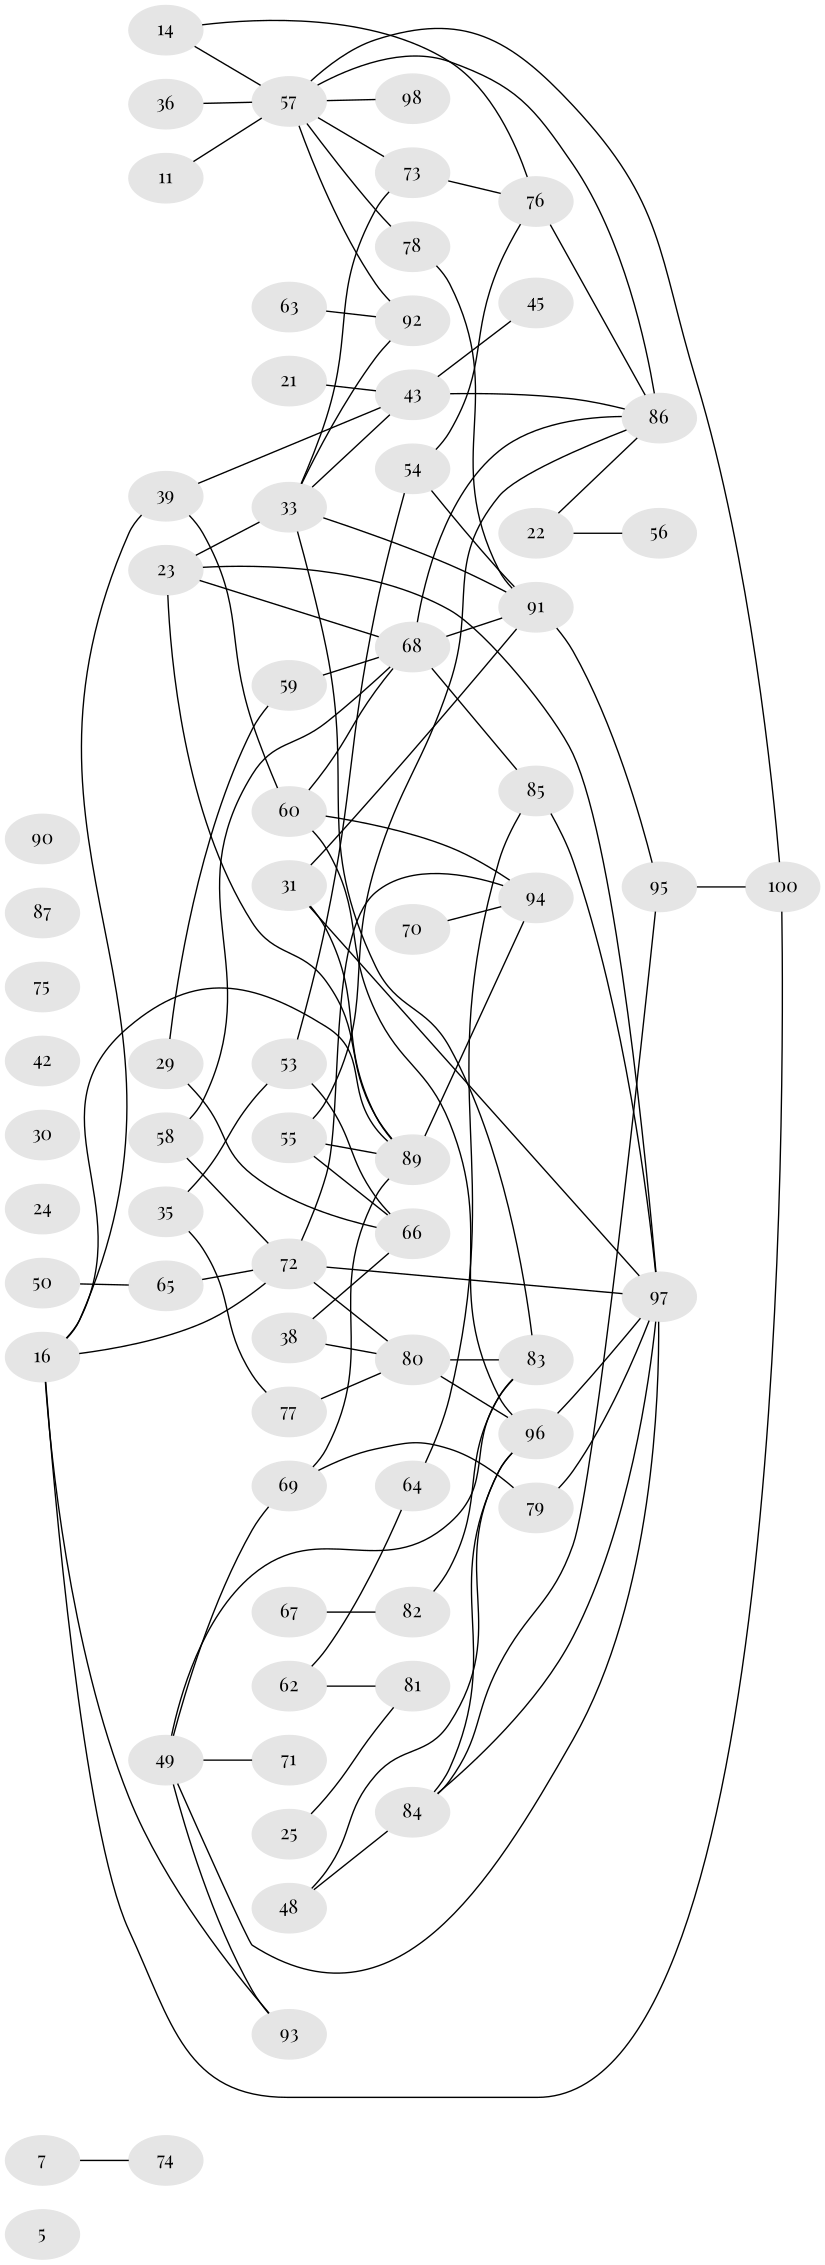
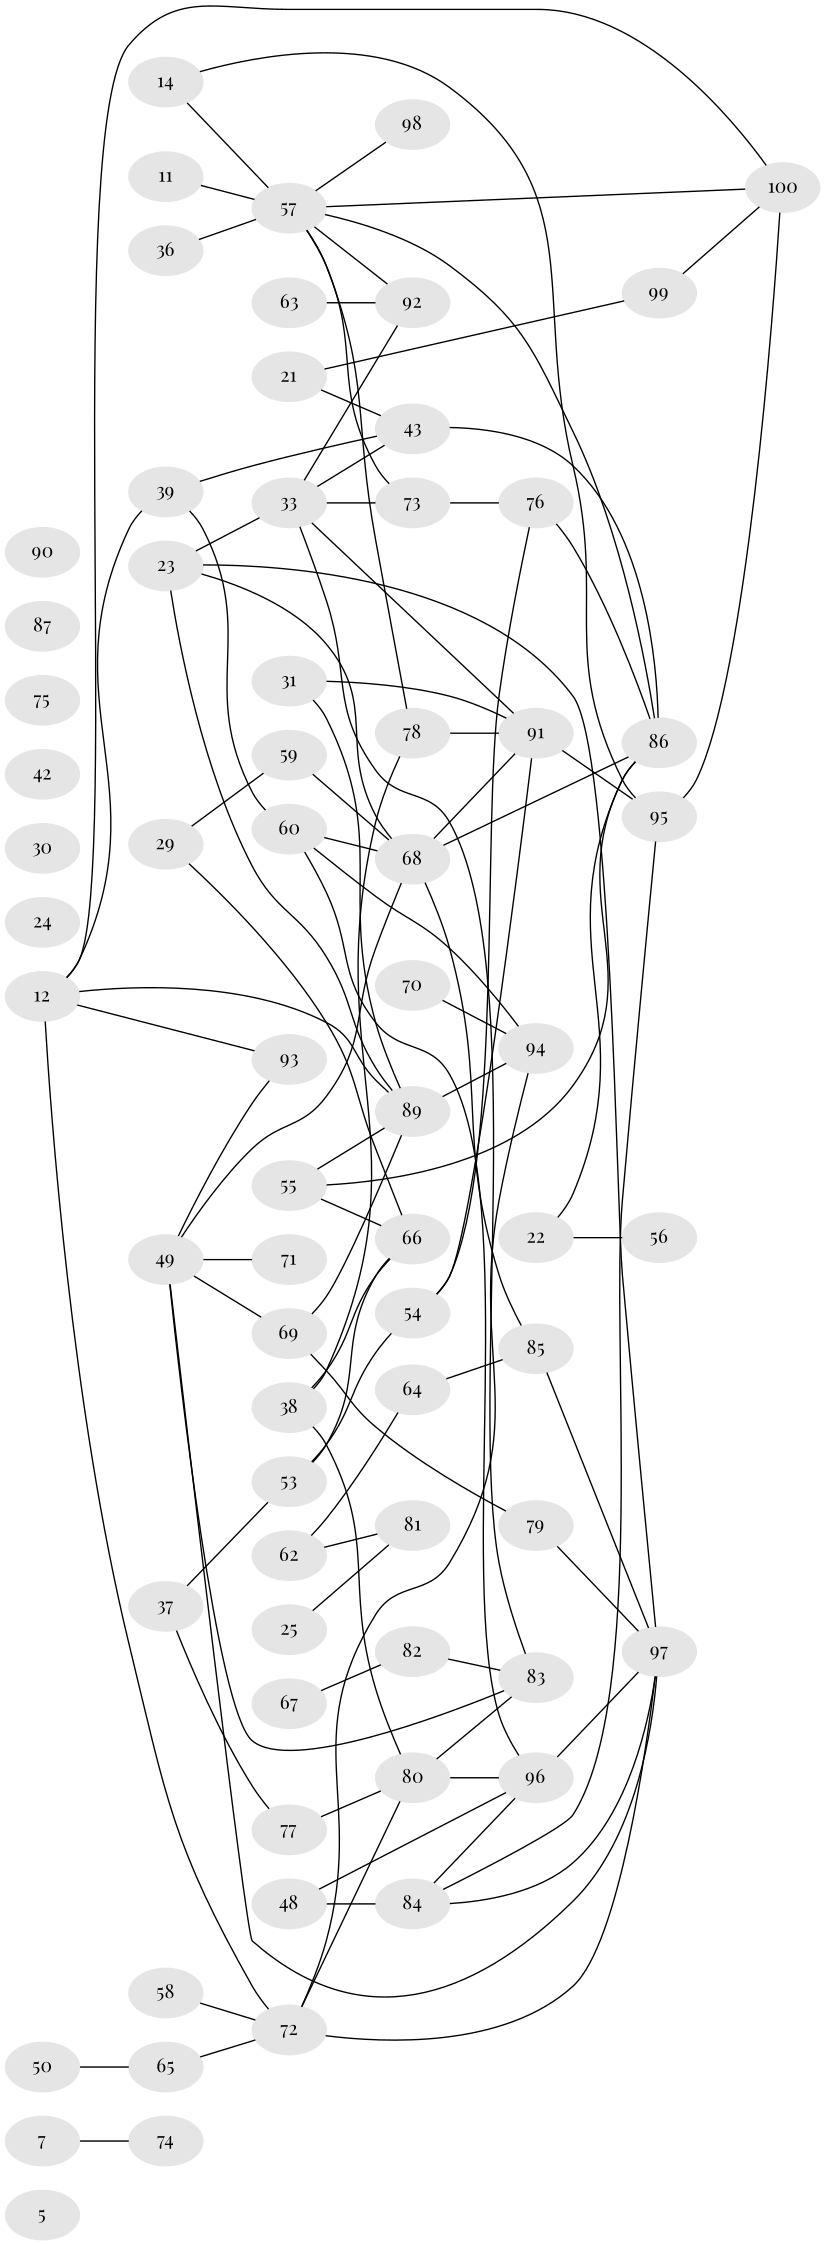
(408, 42) -> (554, 303)
none -> (659, 293)
(536, 303) -> none
(220, 886) -> (333, 1087)
none -> (367, 1091)
(491, 1110) -> none
(166, 1212) -> (166, 1606)
(42, 1357) -> (42, 996)
